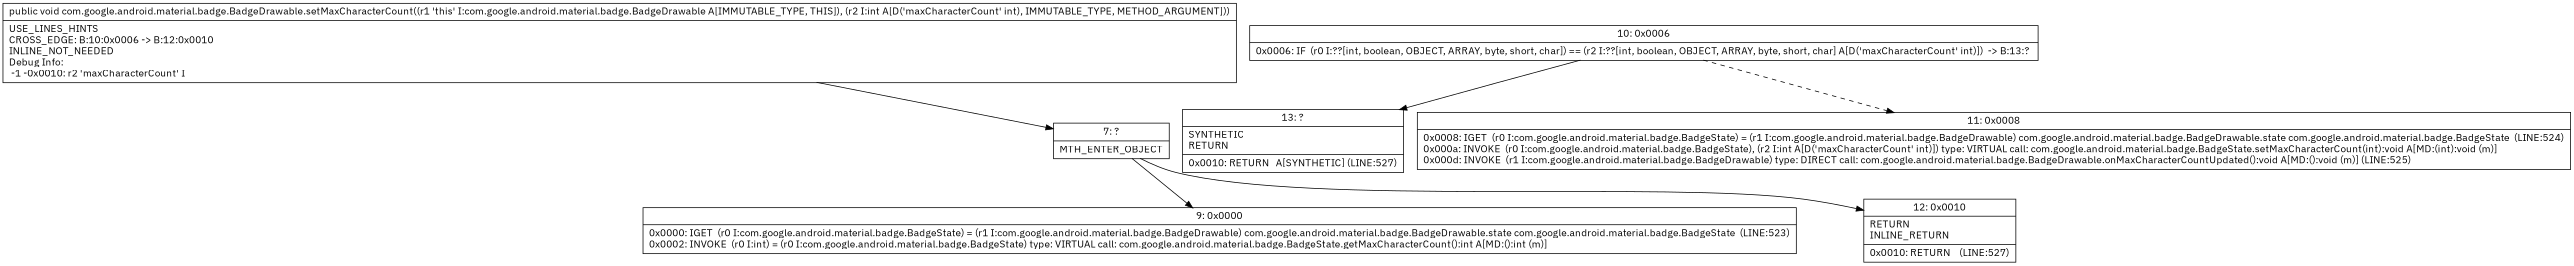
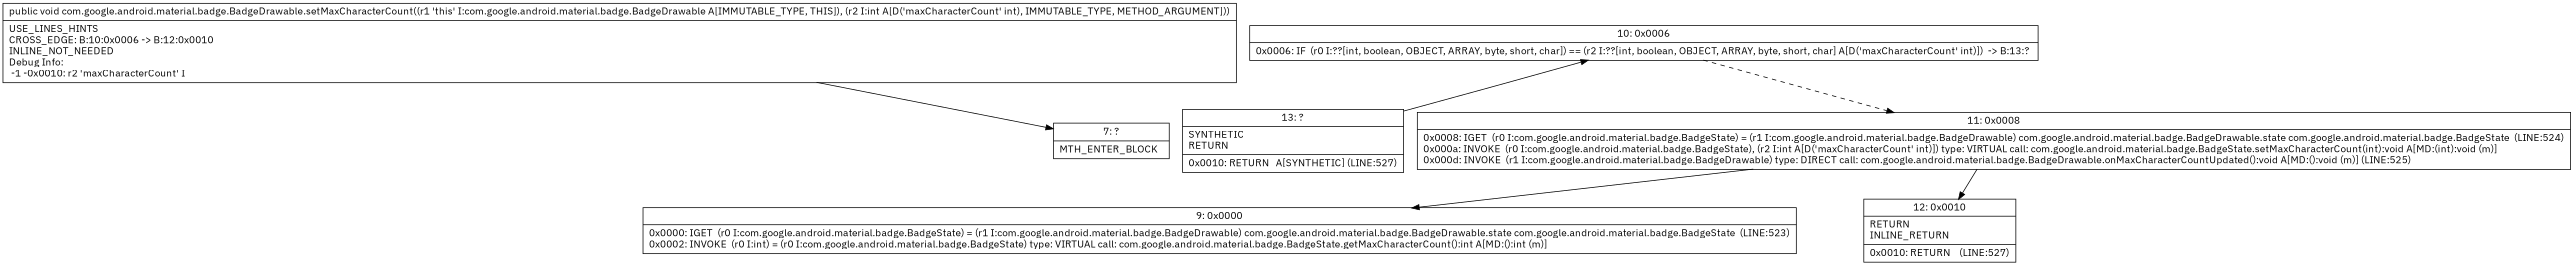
(1494, 84) -> (1492, 87)
(1111, 149) -> (1109, 149)
(1159, 181) -> (1586, 188)
(1497, 192) -> (1970, 181)
